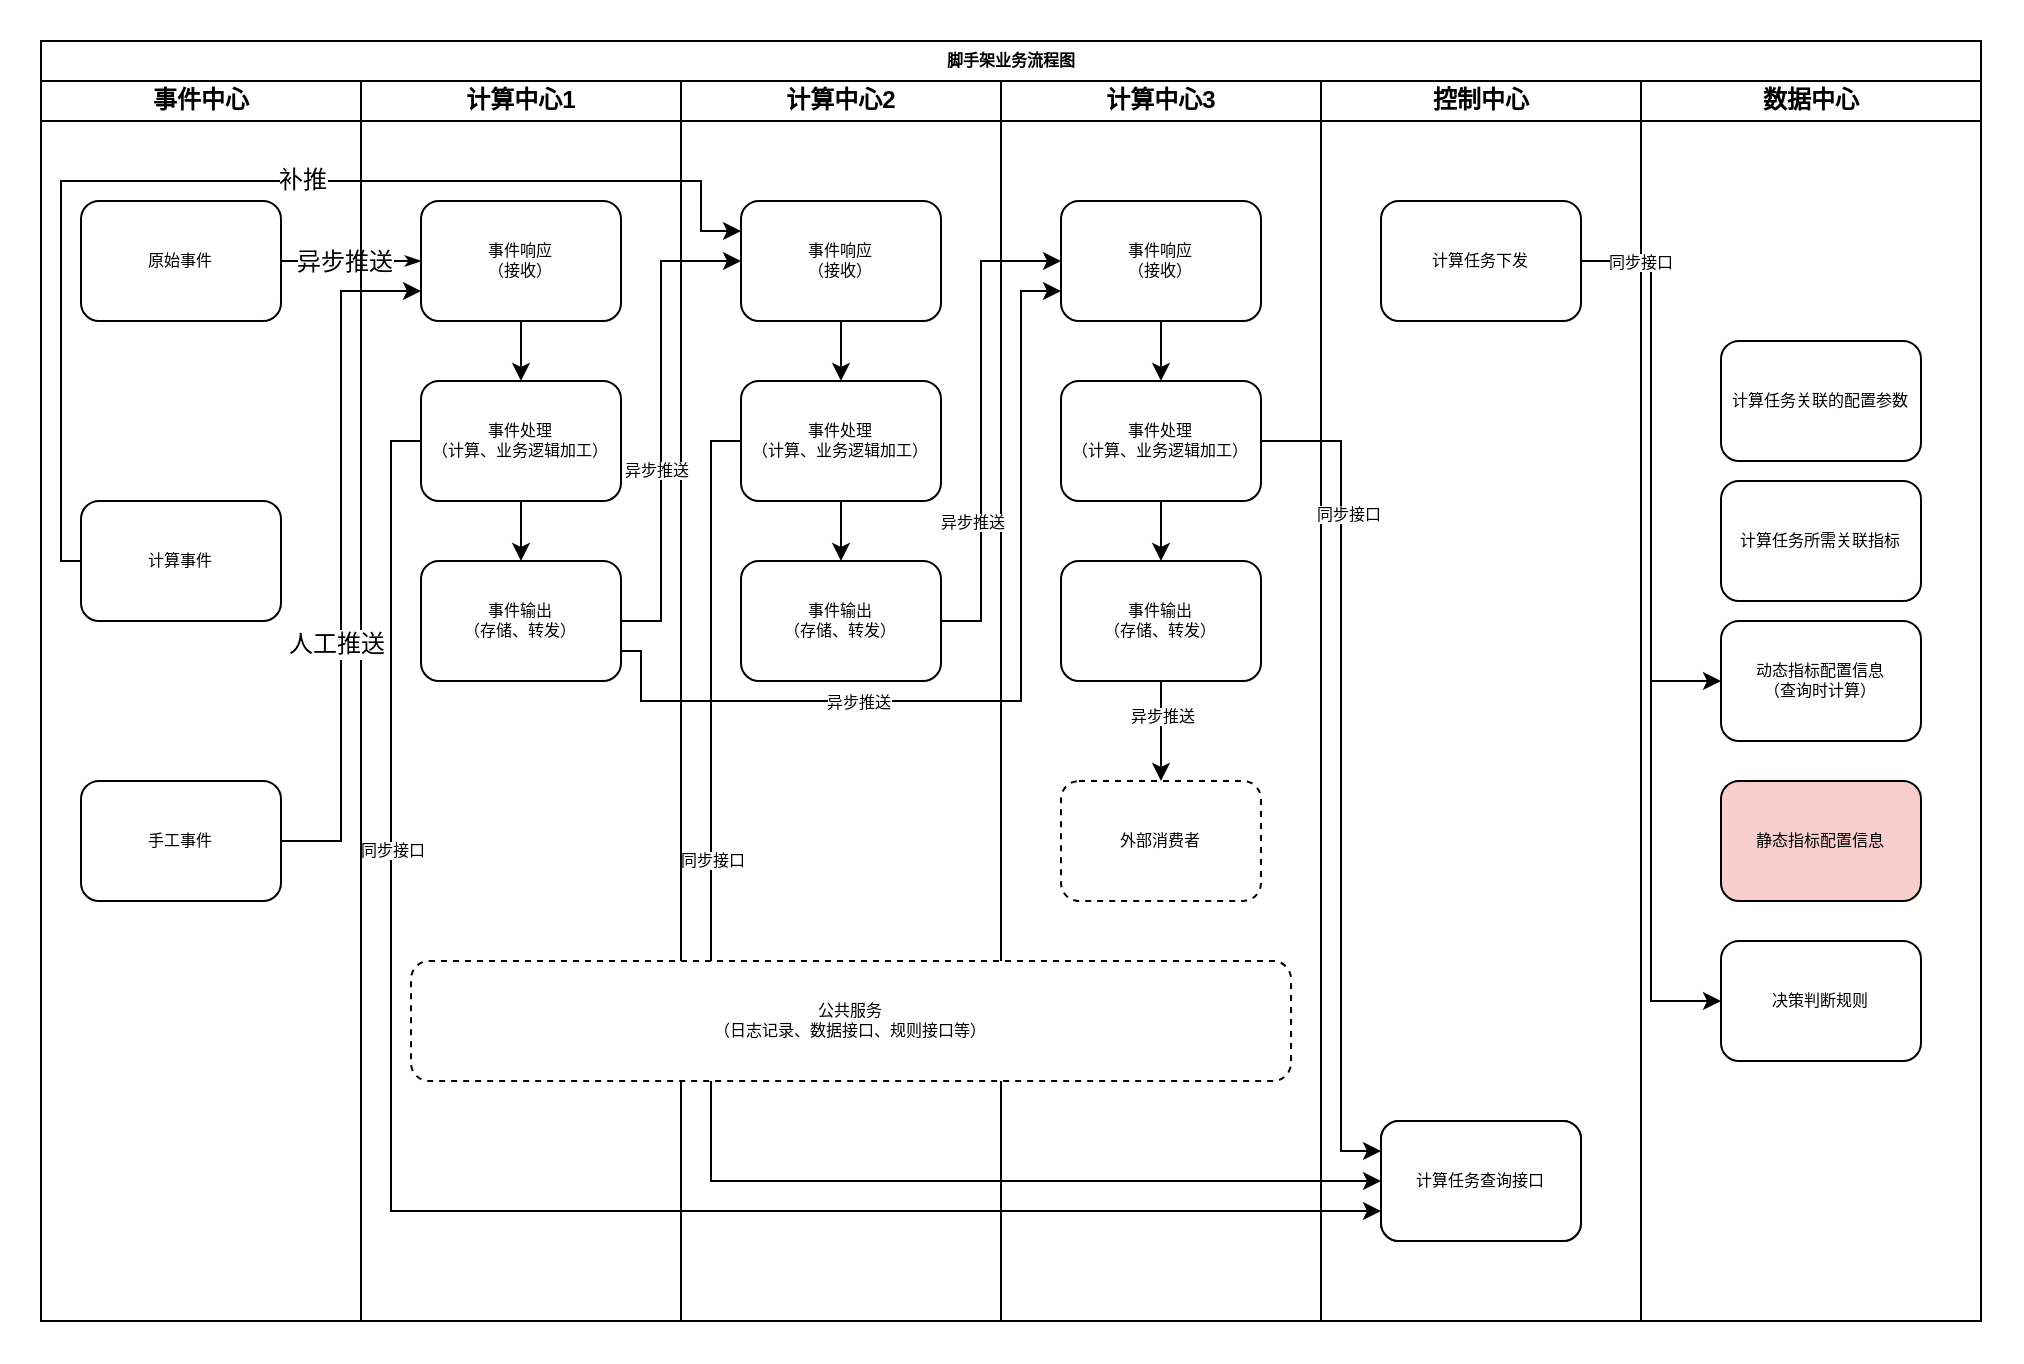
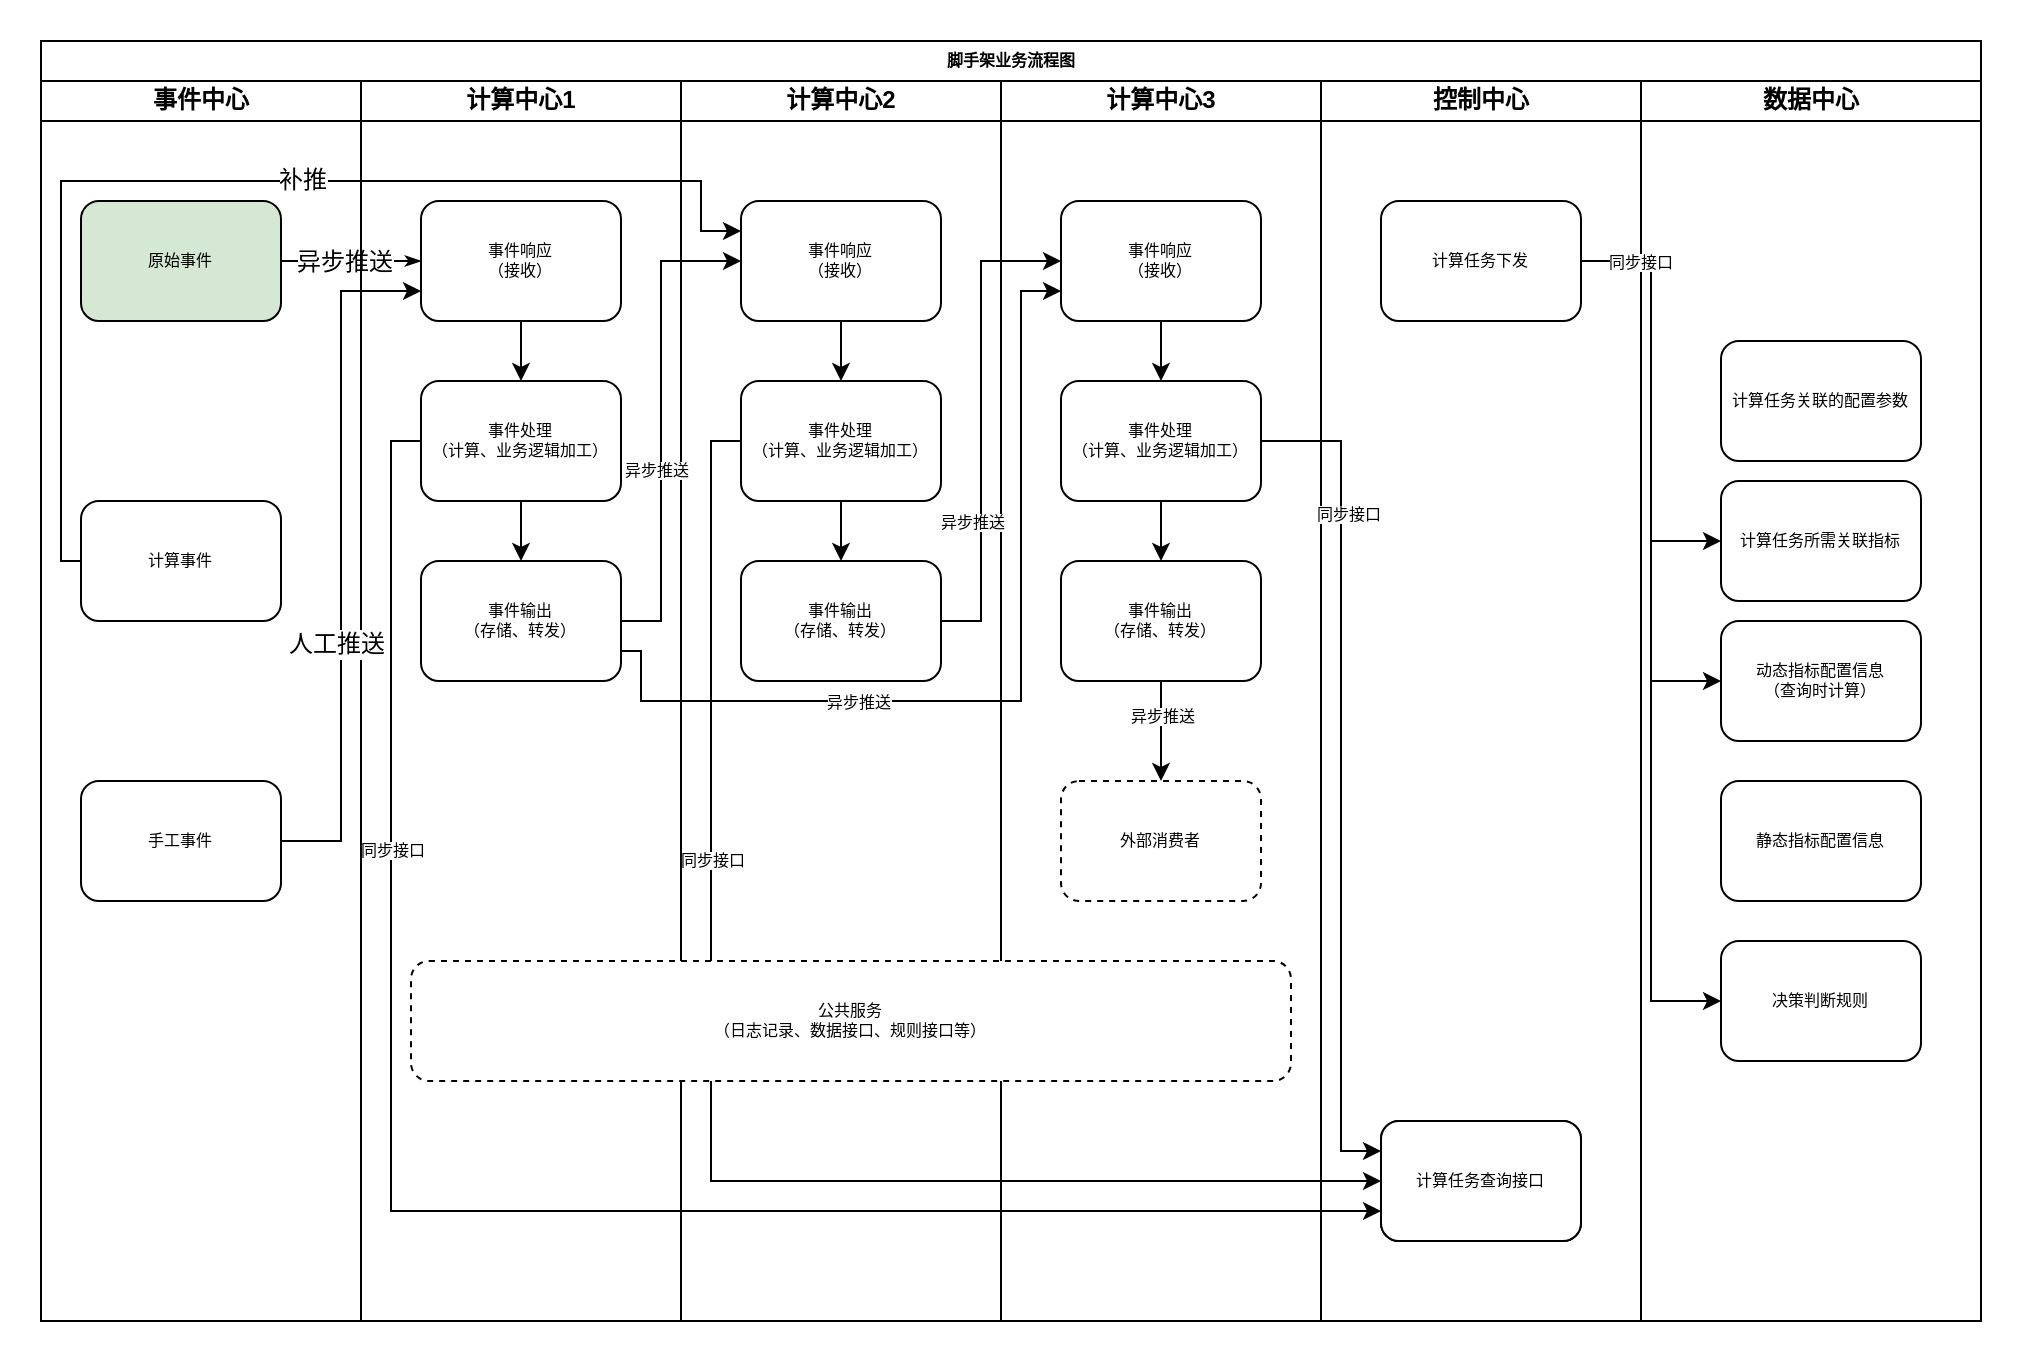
(181, 261) -> (181, 261)
none -> (1681, 541)
(1821, 841) -> (1821, 841)
